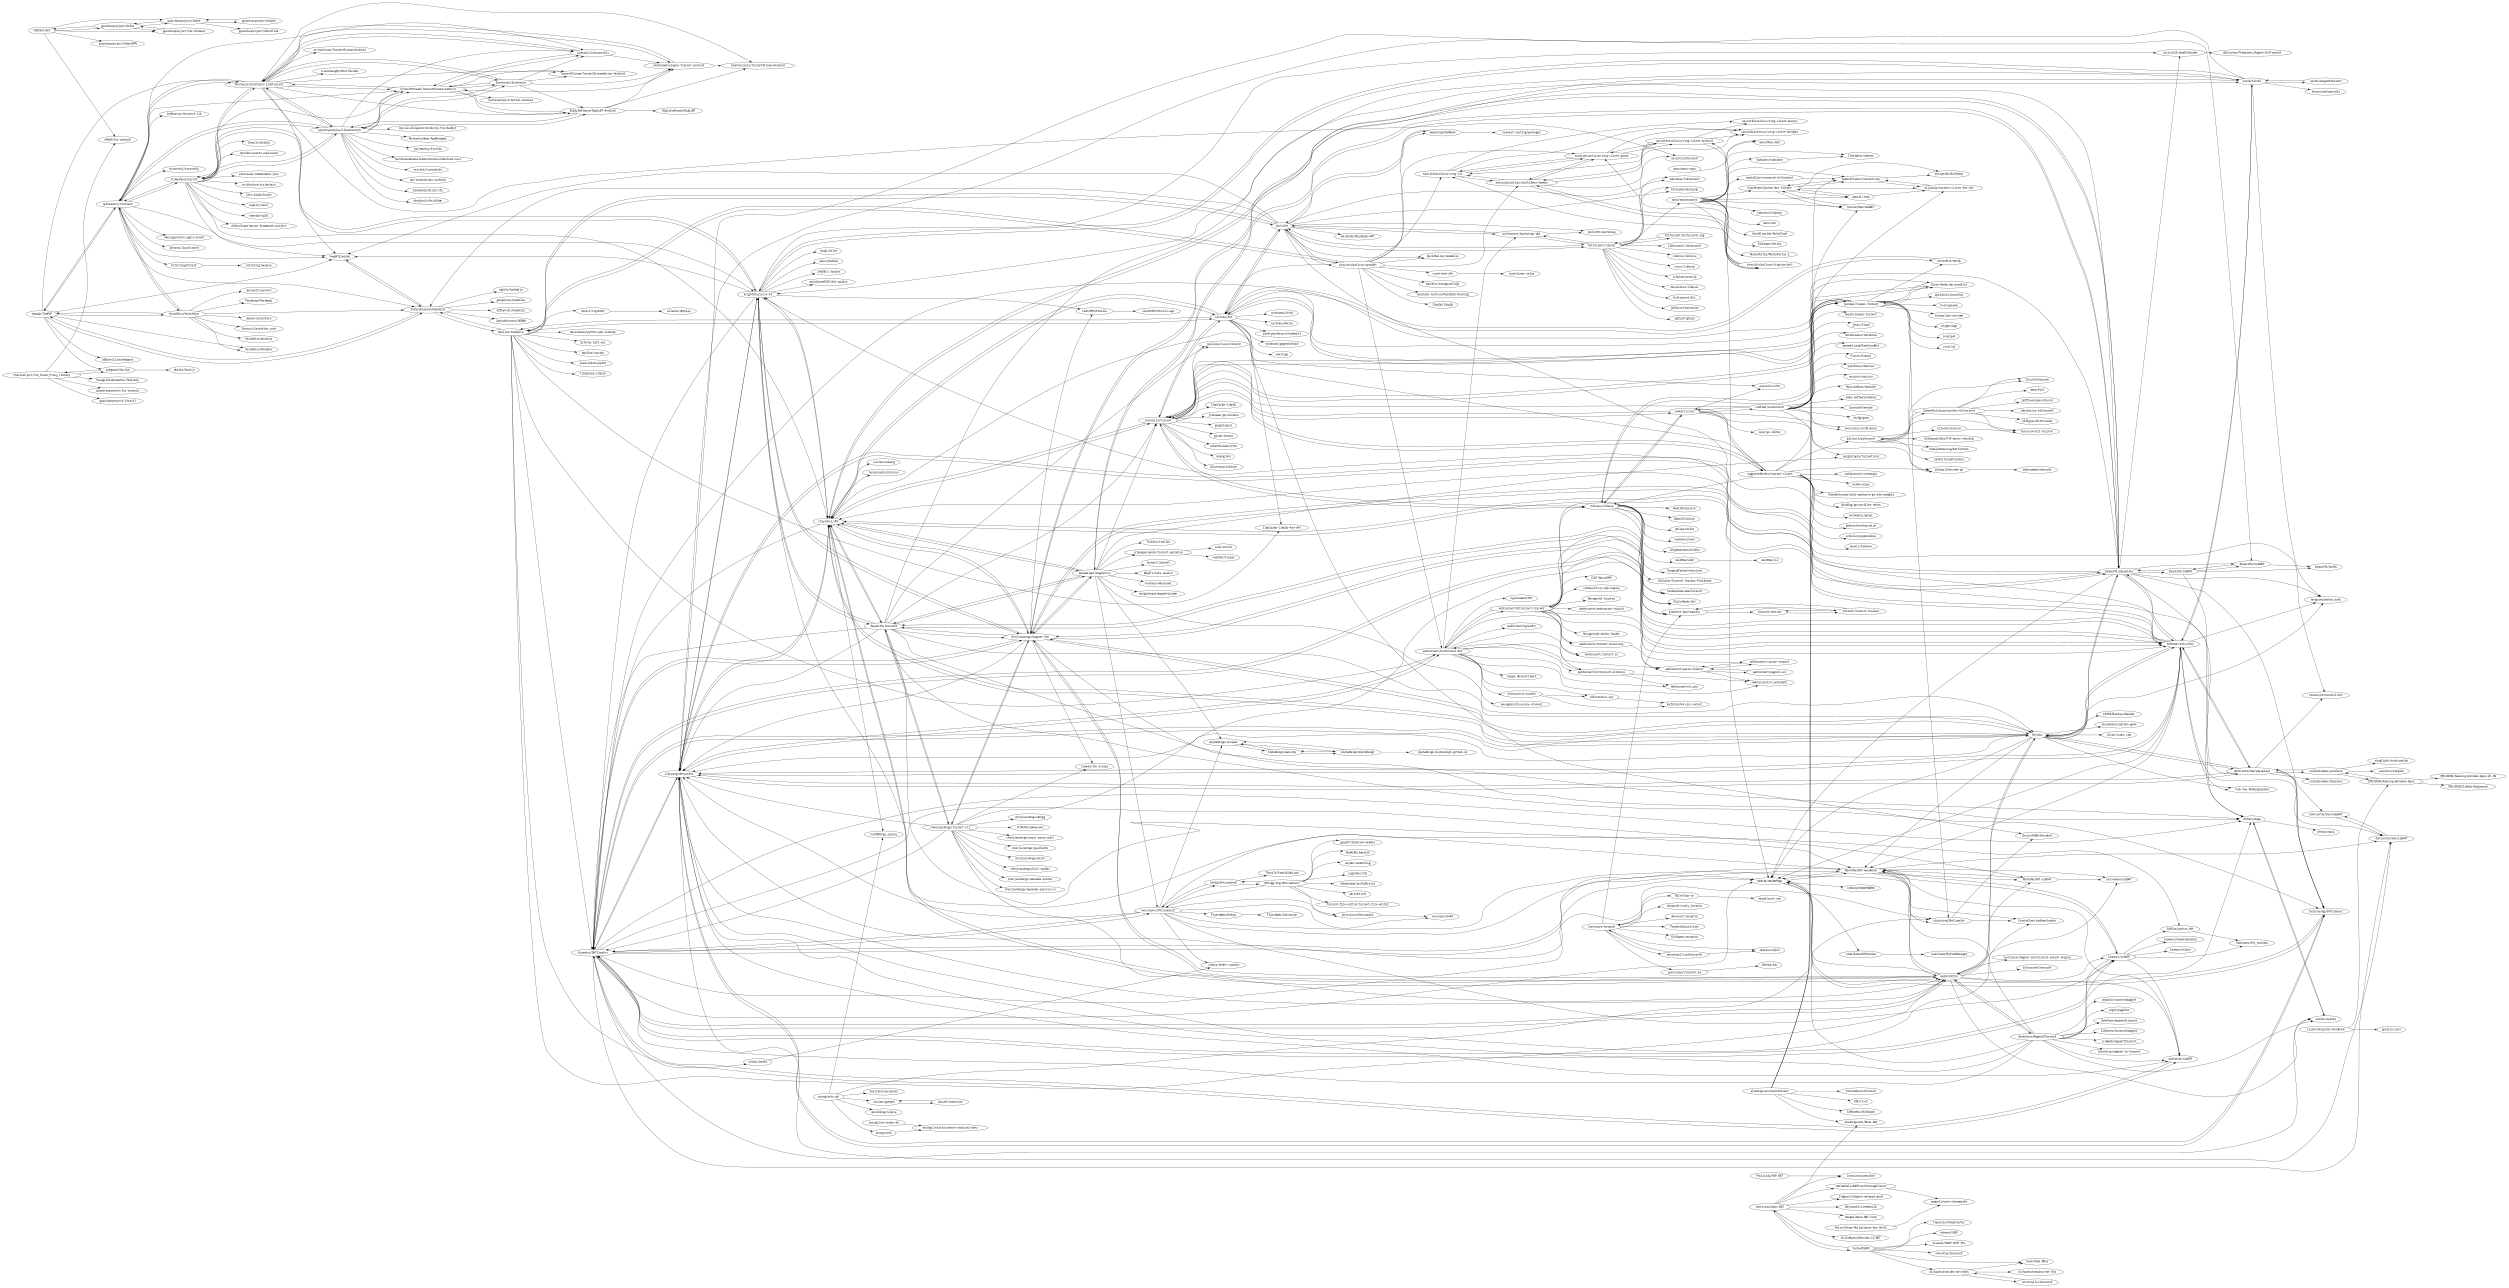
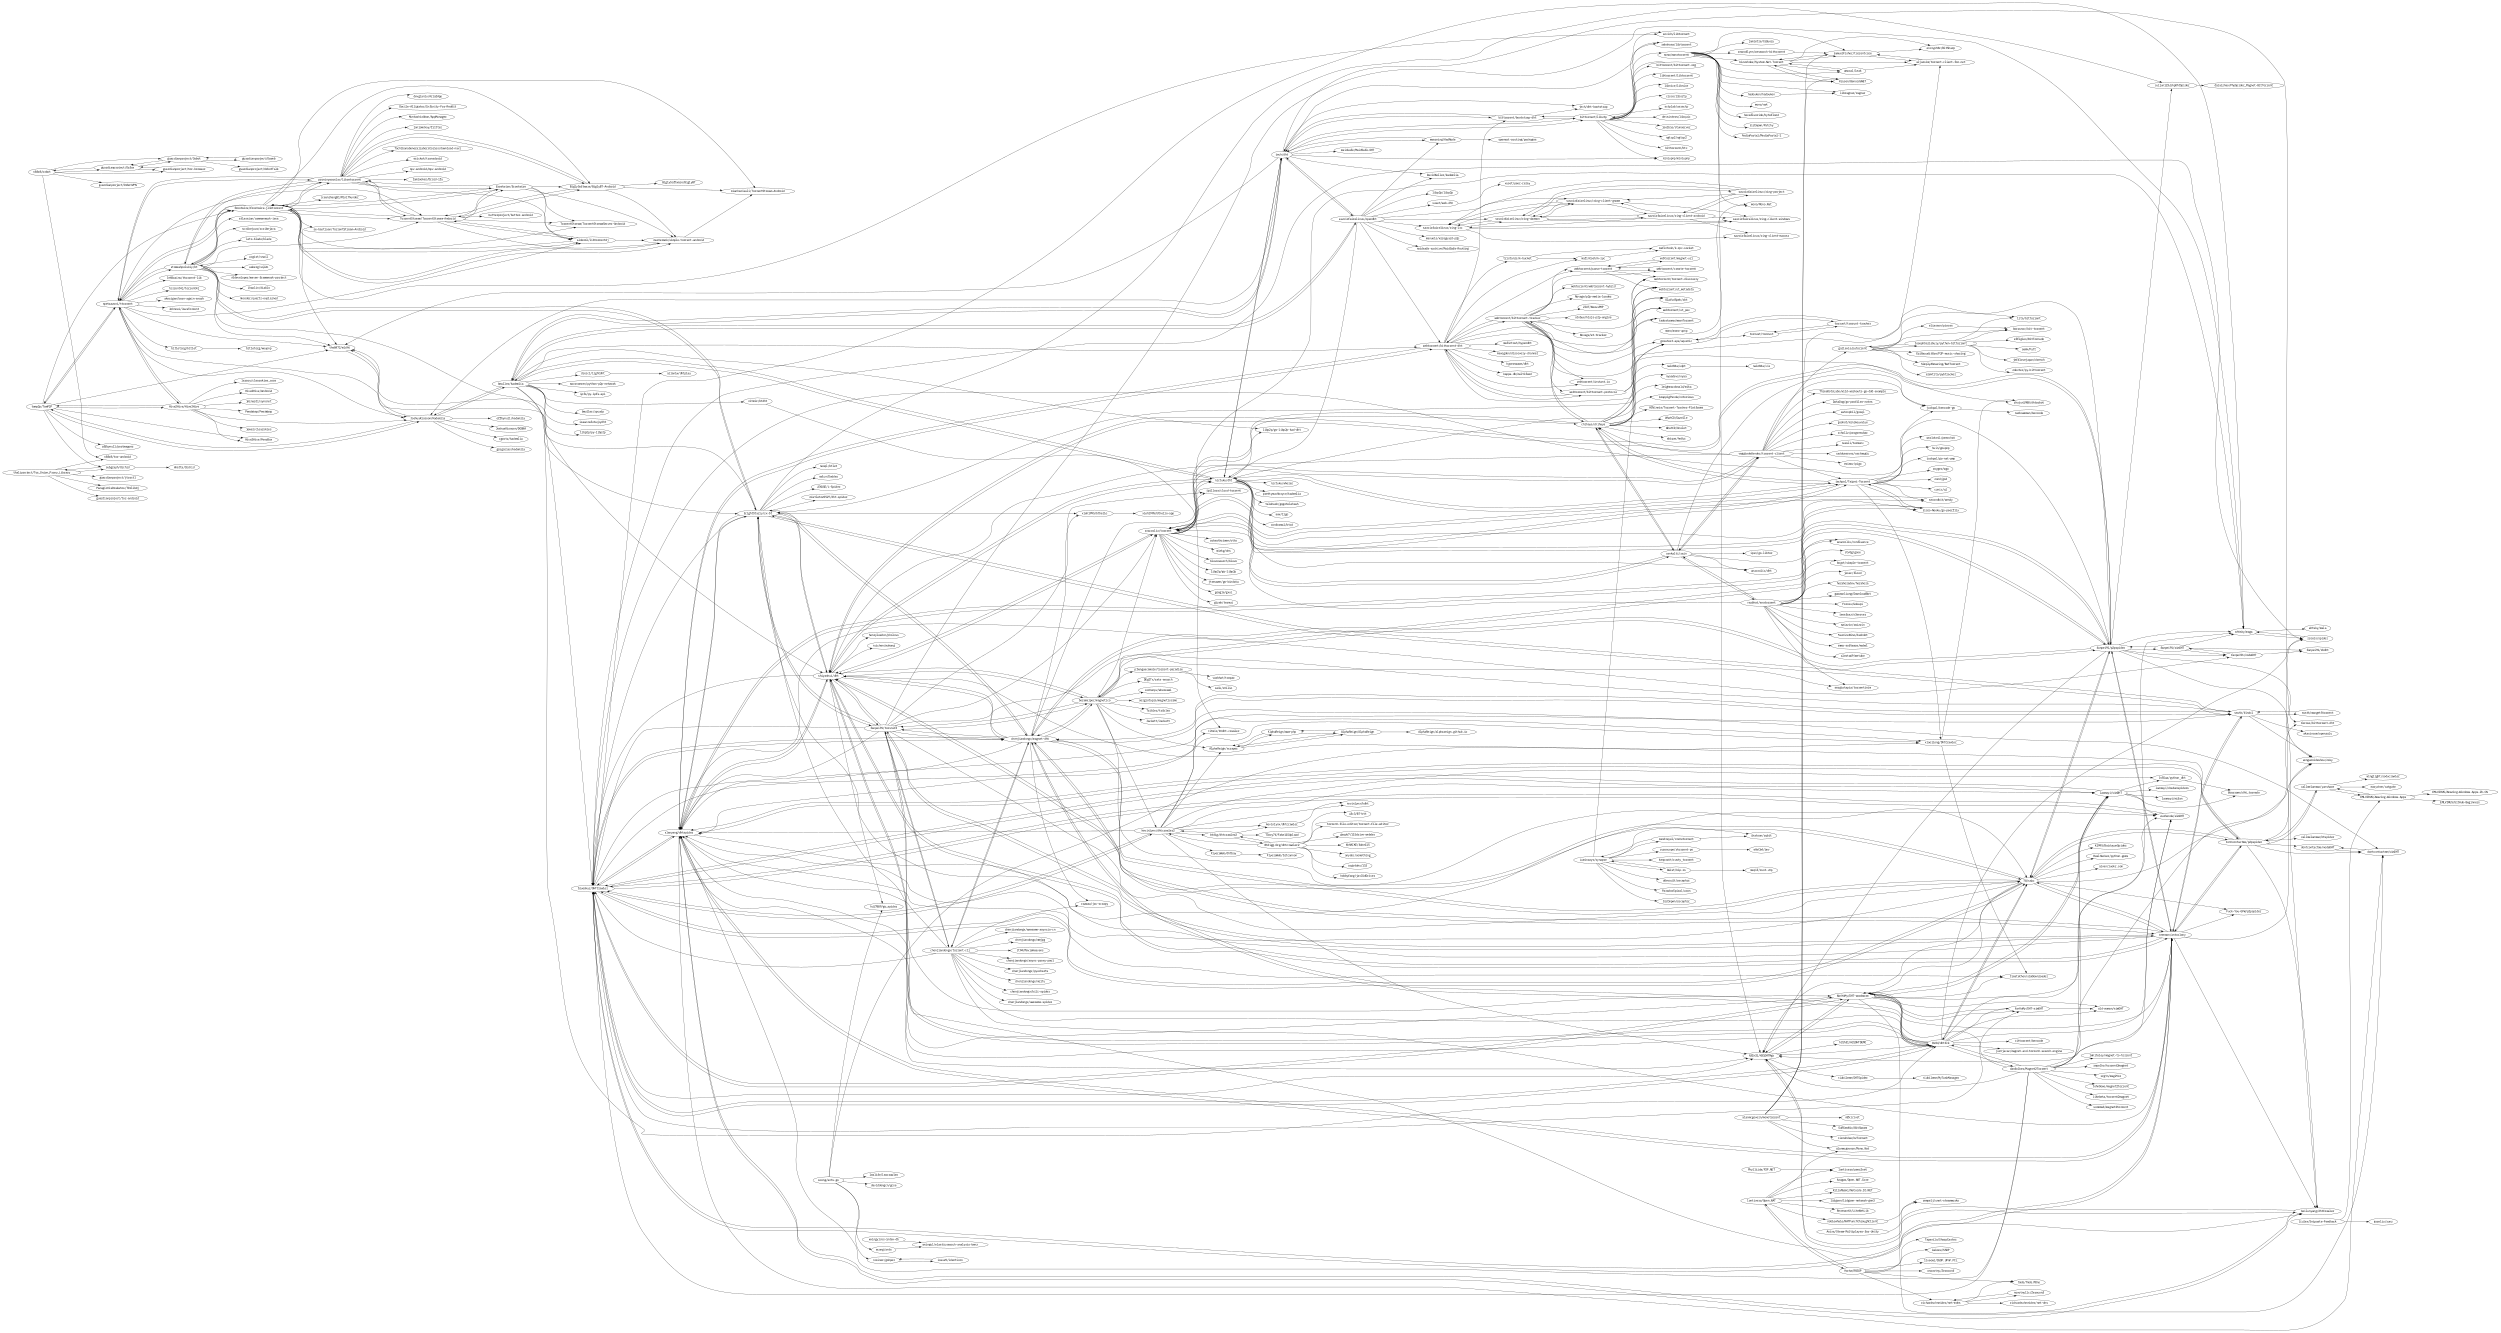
(1522, 183) -> (1517, 219)
(1640, 651) -> (1638, 275)
(1312, 904) -> (1251, 830)
